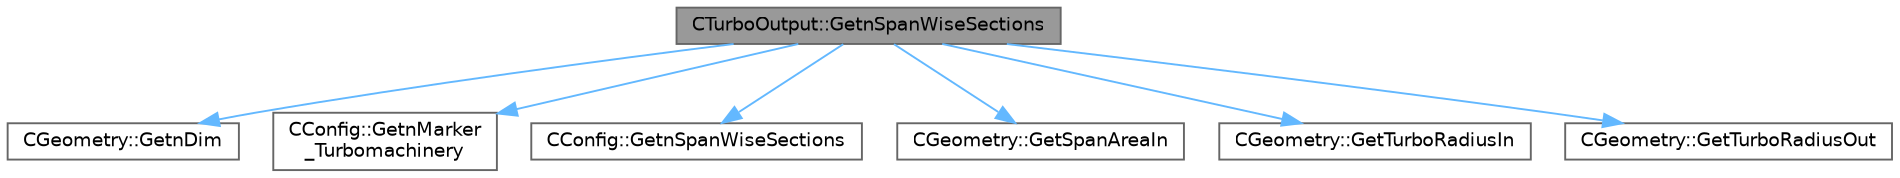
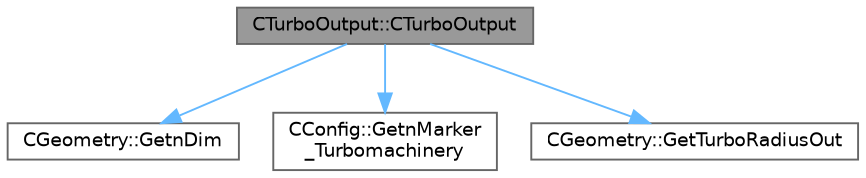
(869, 26) -> (385, 26)
(697, 141) -> none
(1041, 141) -> none
(1375, 141) -> none
